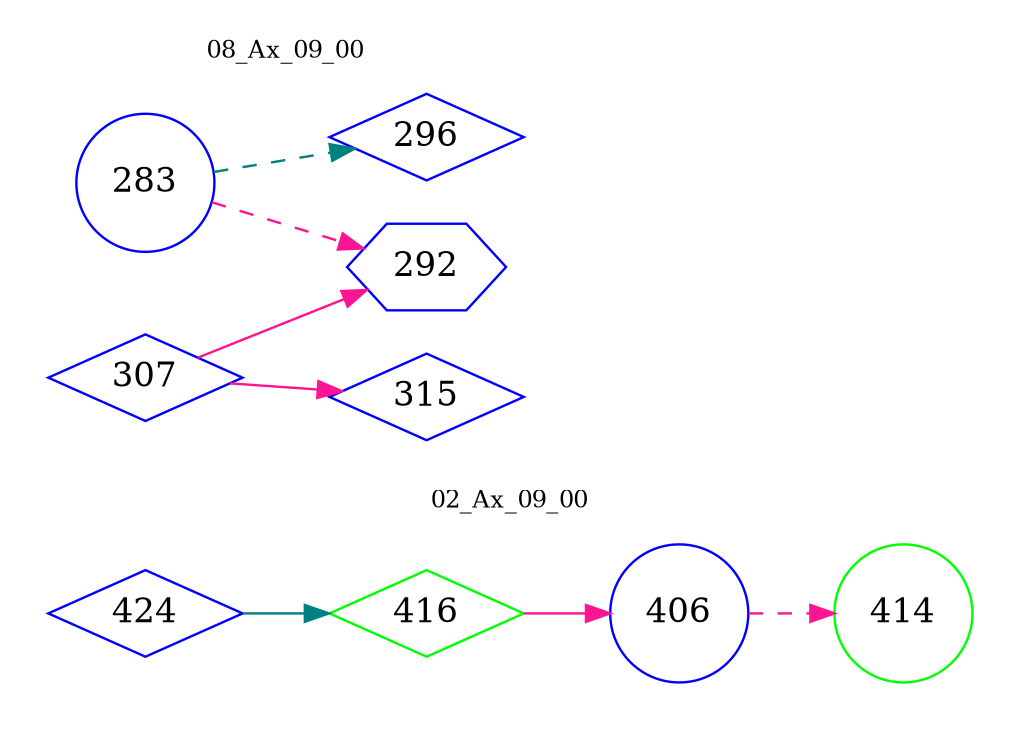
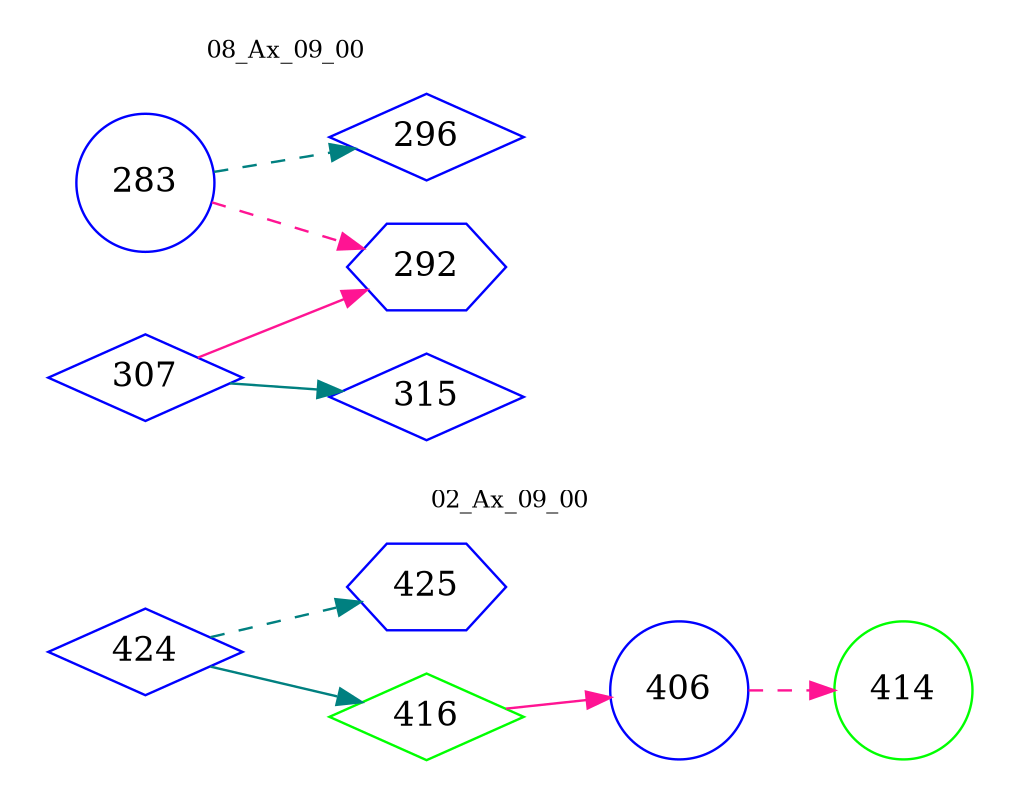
(274, 386) -> (274, 386)
none -> (427, 587)
